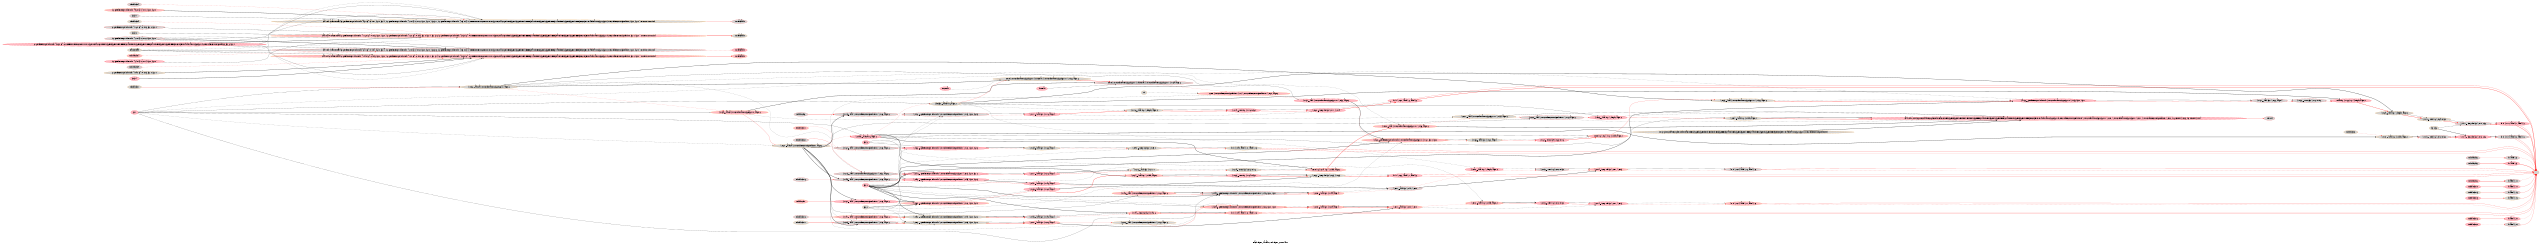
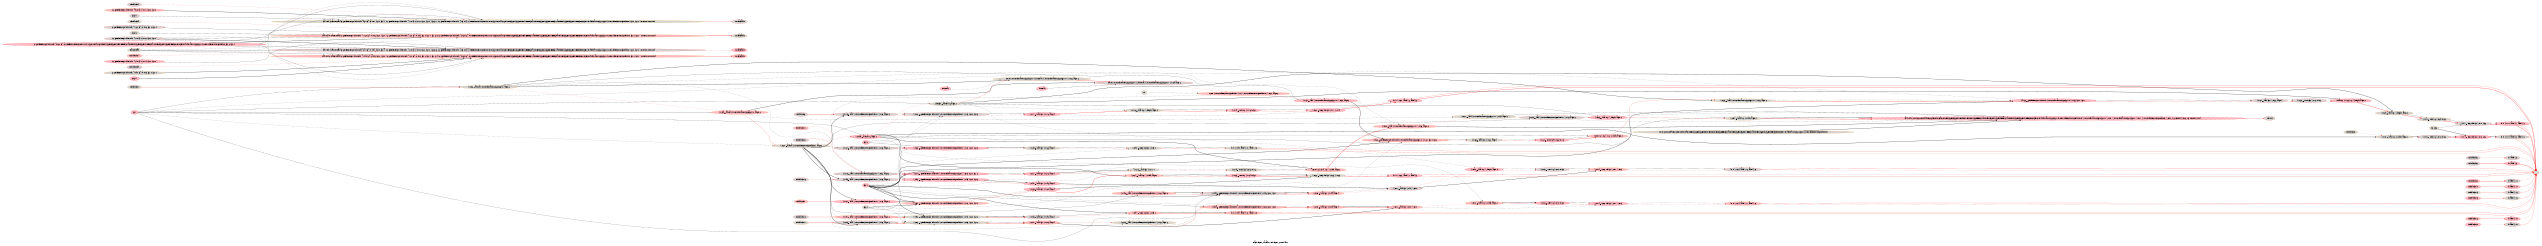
(1144, 213) -> (1144, 213)
